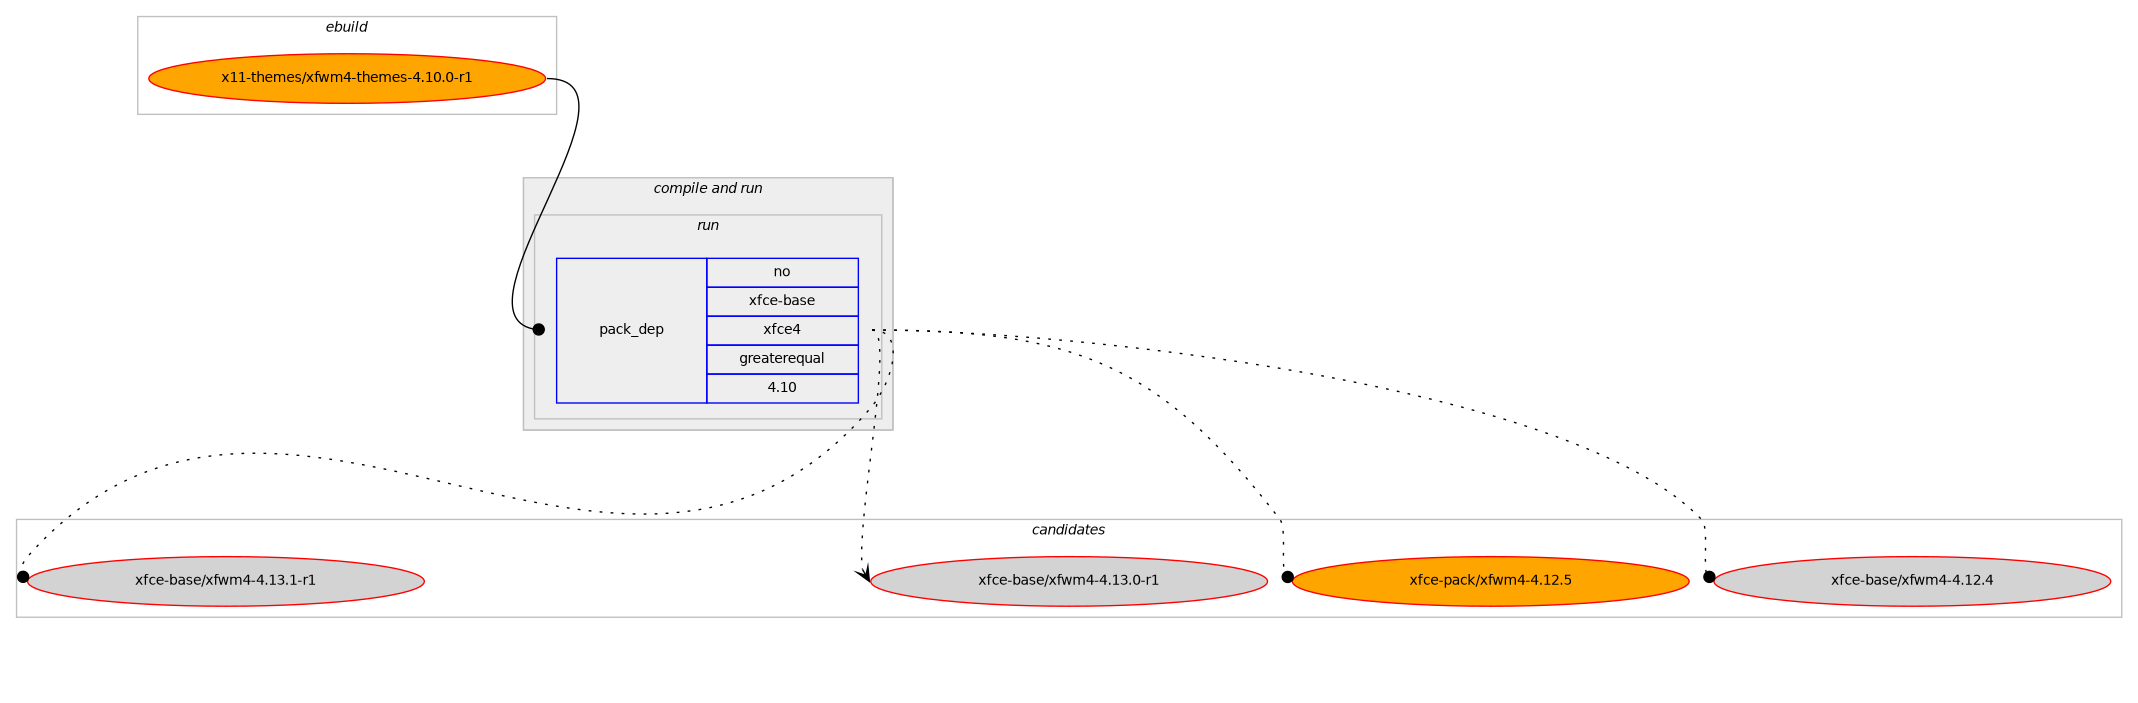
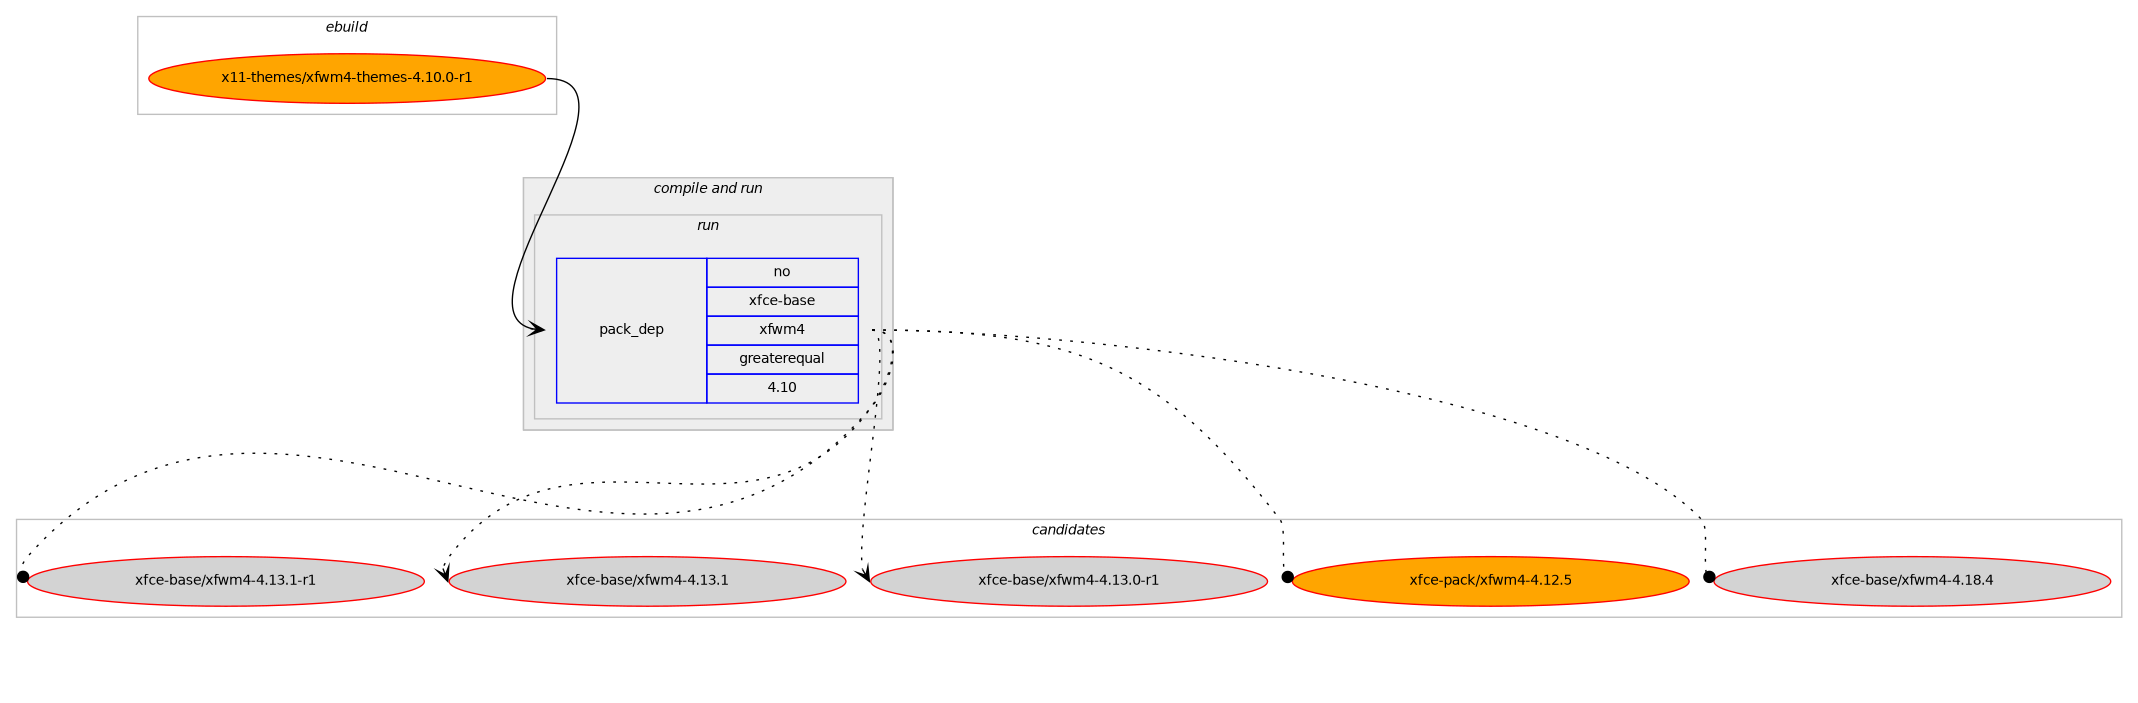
(548, 199) -> (548, 199)
(783, 330) -> (783, 330)
none -> (648, 581)
(1912, 581) -> (1912, 581)
